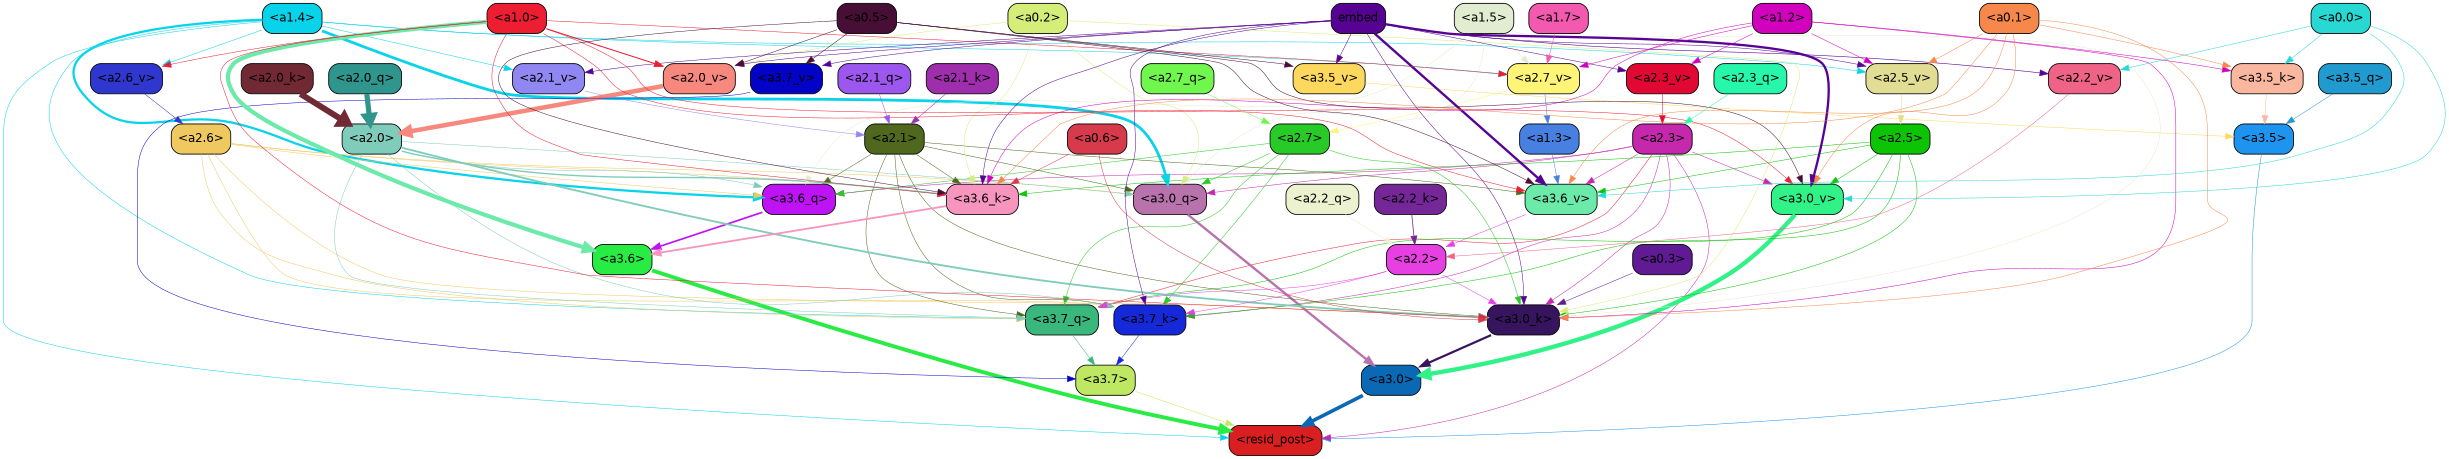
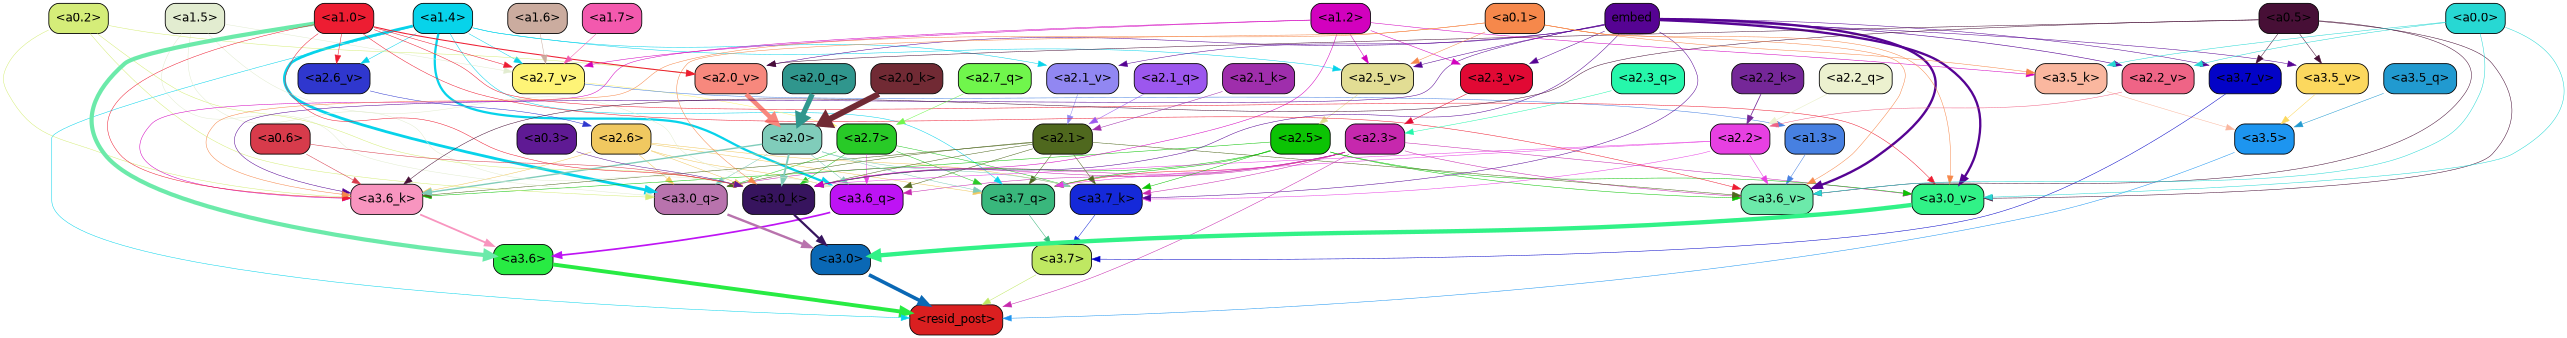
none -> (538, 18)
(1057, 168) -> (867, 165)
(1495, 227) -> (1756, 166)
